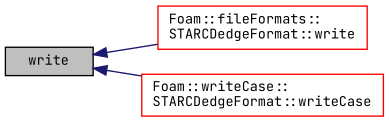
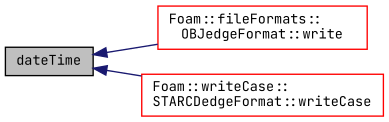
(263, 28) -> (263, 28)
(49, 61) -> (49, 61)
